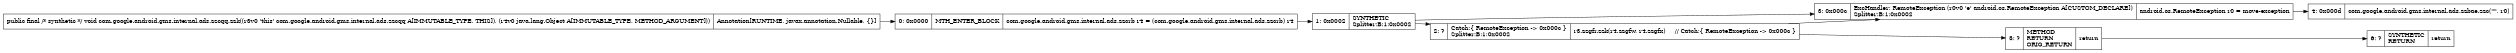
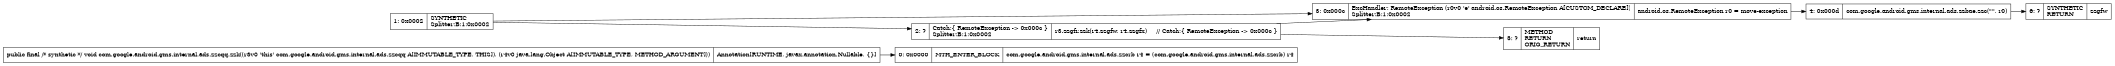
(1303, 22) -> none
(2441, 38) -> (2099, 11)
(2232, 39) -> (2016, 11)
